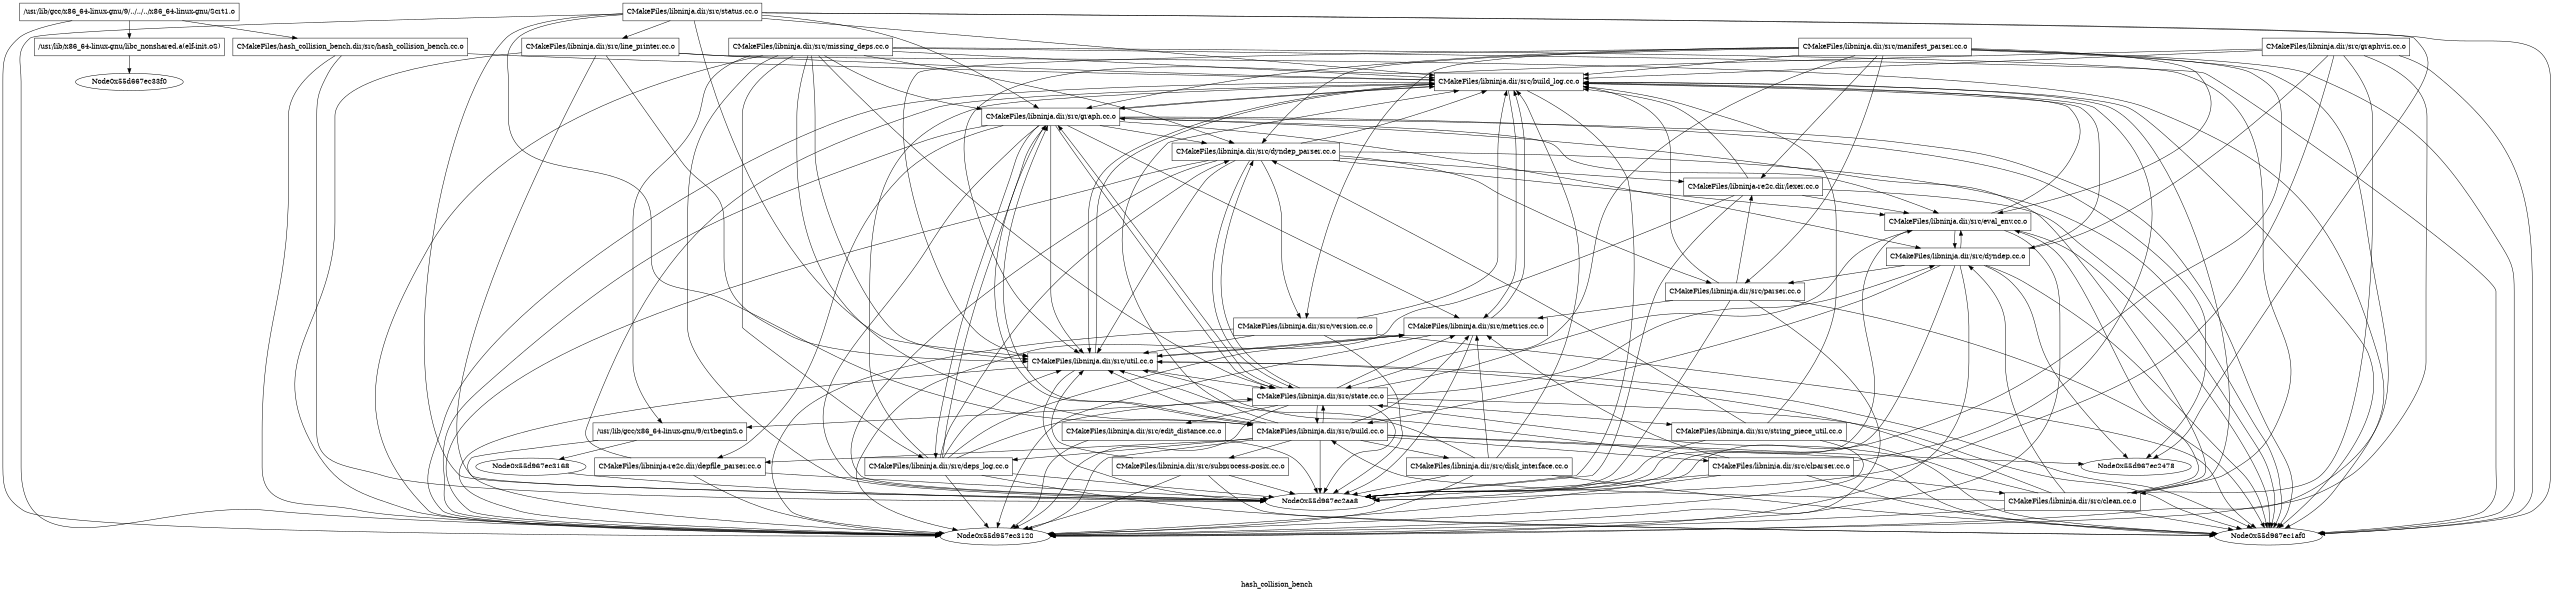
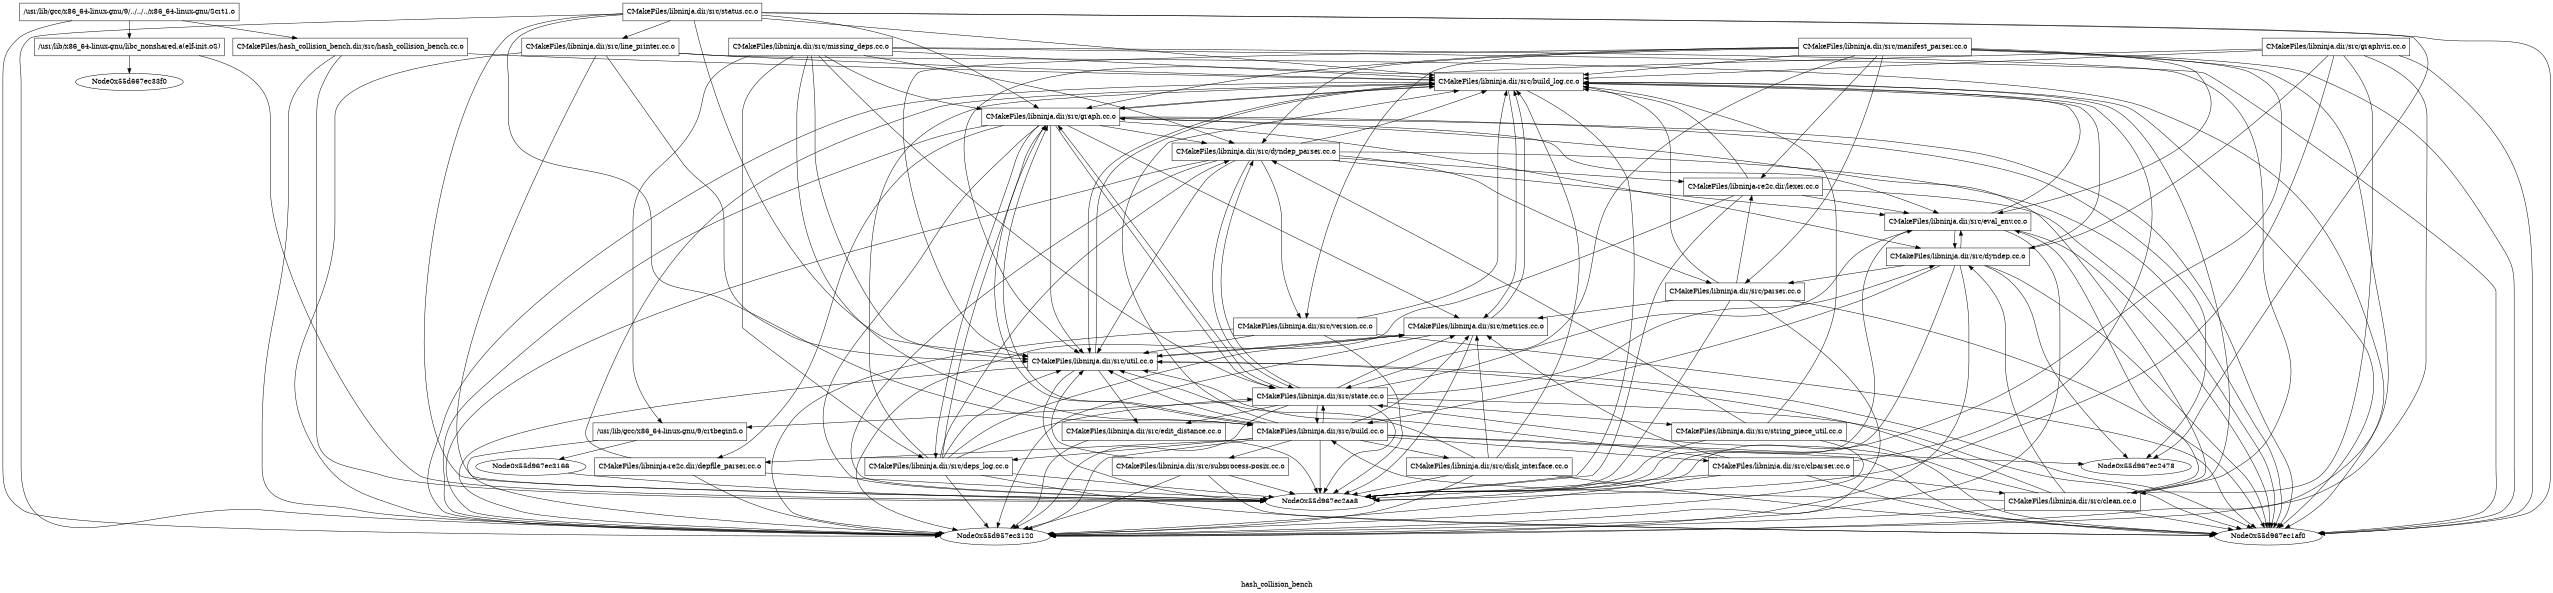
(1198, 378) -> (1117, 395)
(382, 437) -> none
(795, 451) -> (454, 482)
(531, 467) -> (531, 467)
